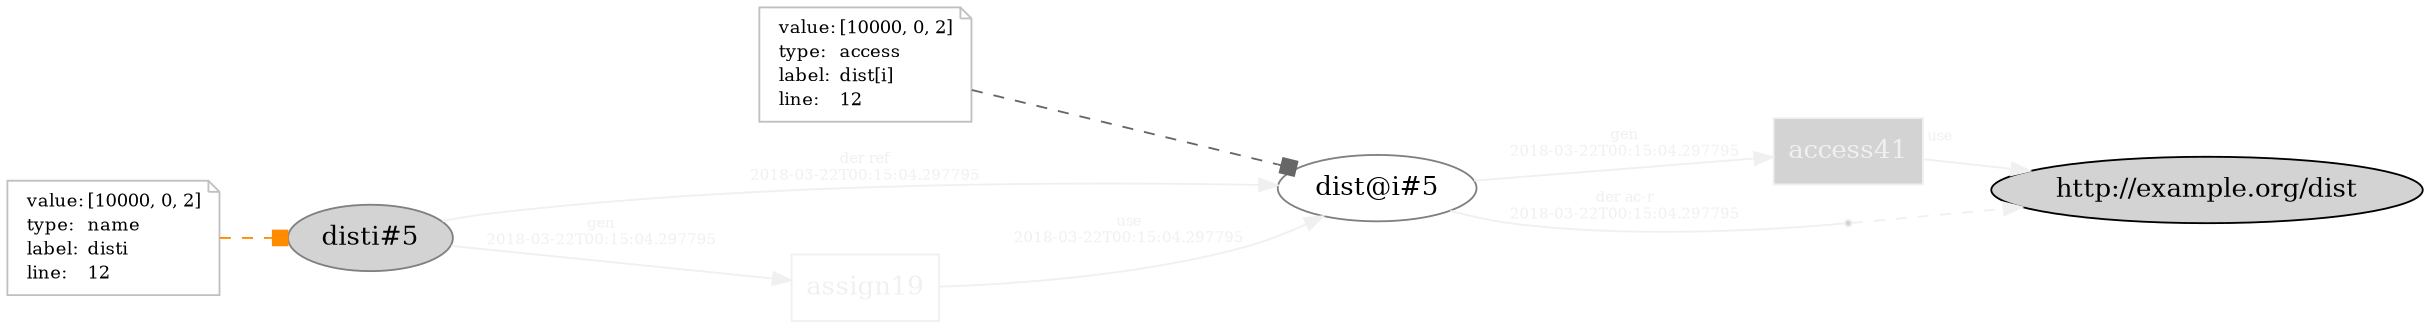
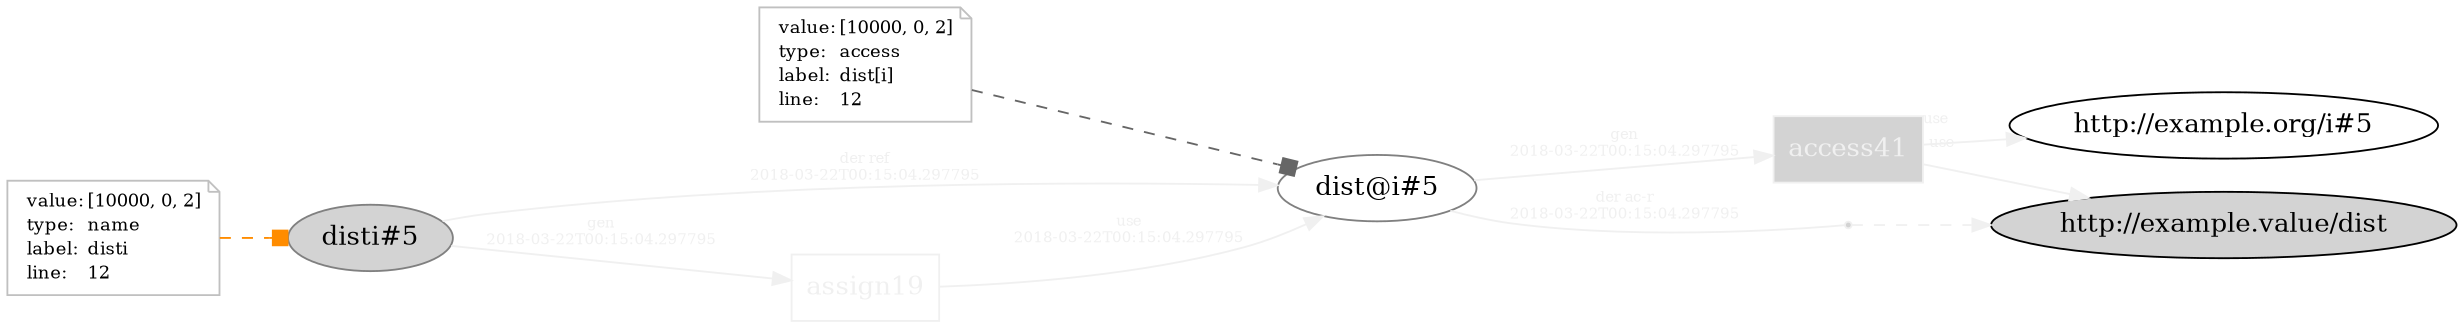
none -> (2224, 125)
(2207, 190) -> (2224, 225)
